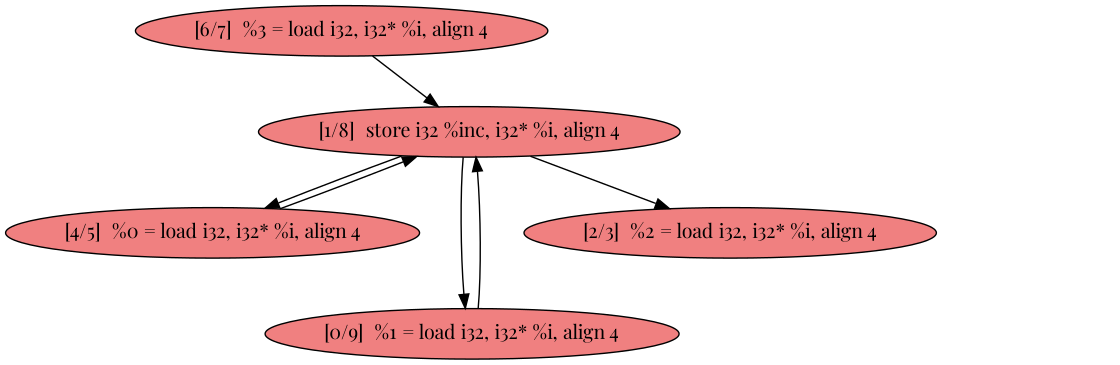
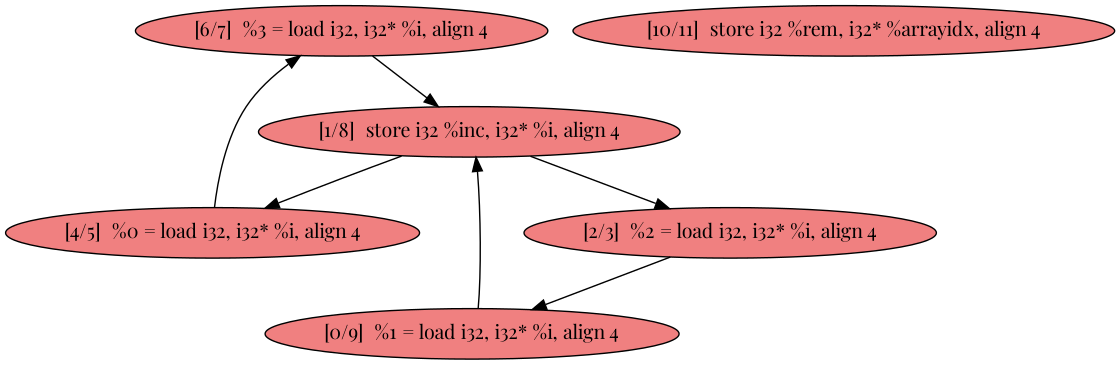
none -> (844, 31)
(342, 186) -> (235, 127)
(461, 226) -> (608, 281)
